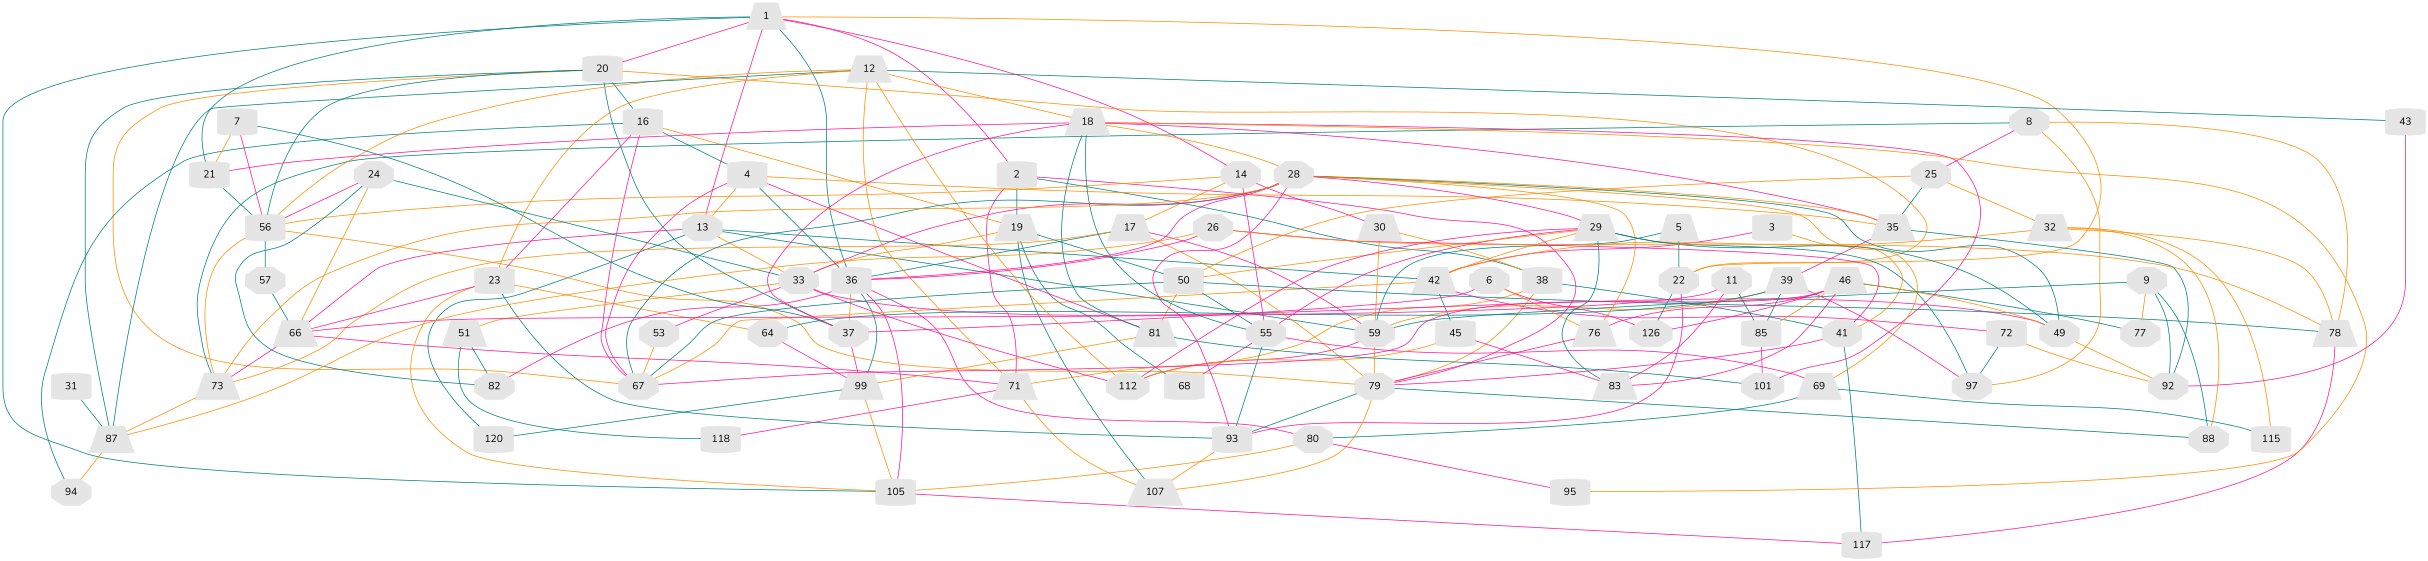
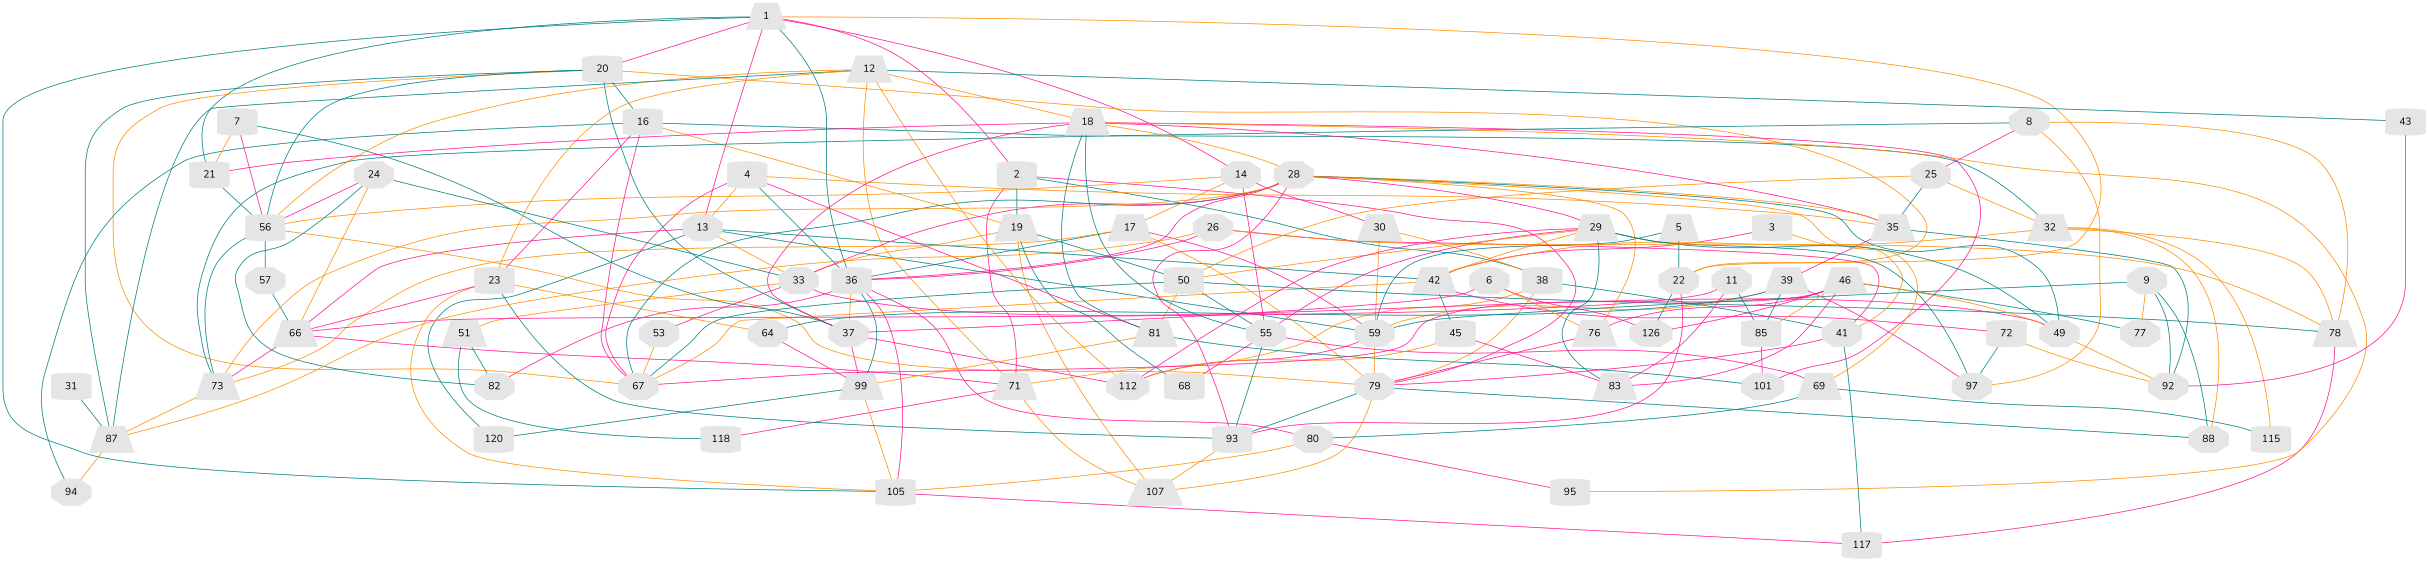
(698, 150) -> (1394, 137)
(206, 298) -> (206, 298)
(959, 339) -> (976, 358)
(1063, 361) -> (1063, 361)
